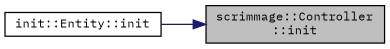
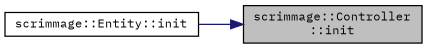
(83, 24) -> (102, 24)
